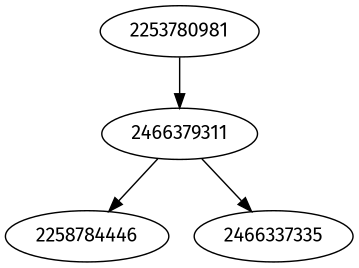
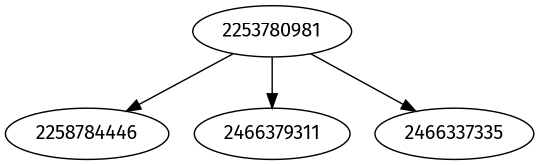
(138, 180) -> (186, 79)
(222, 180) -> (357, 79)
